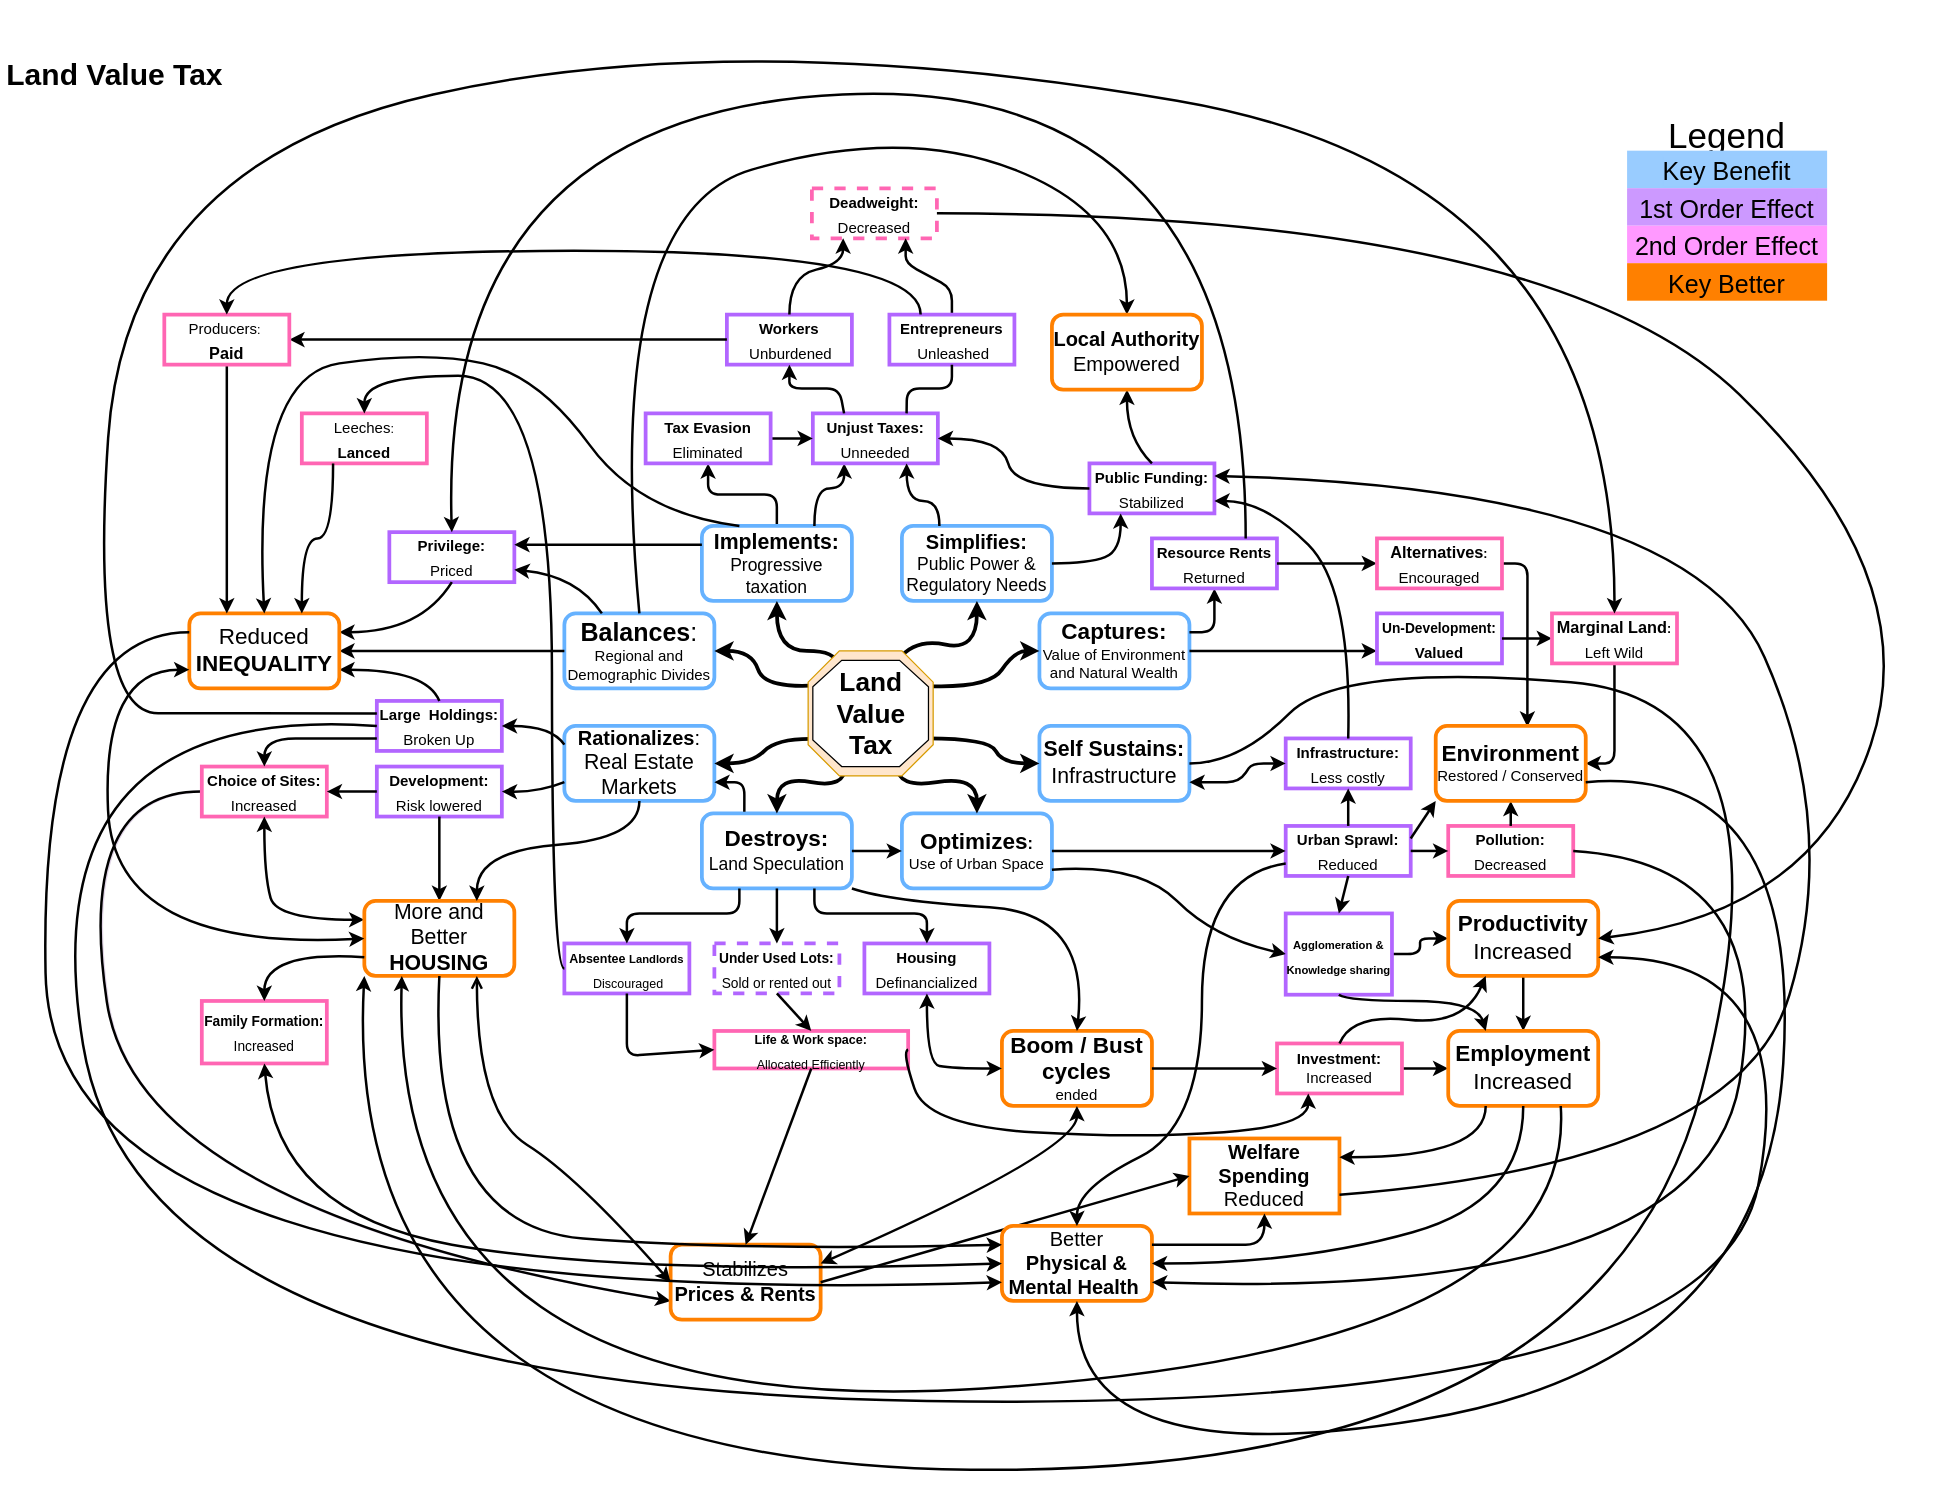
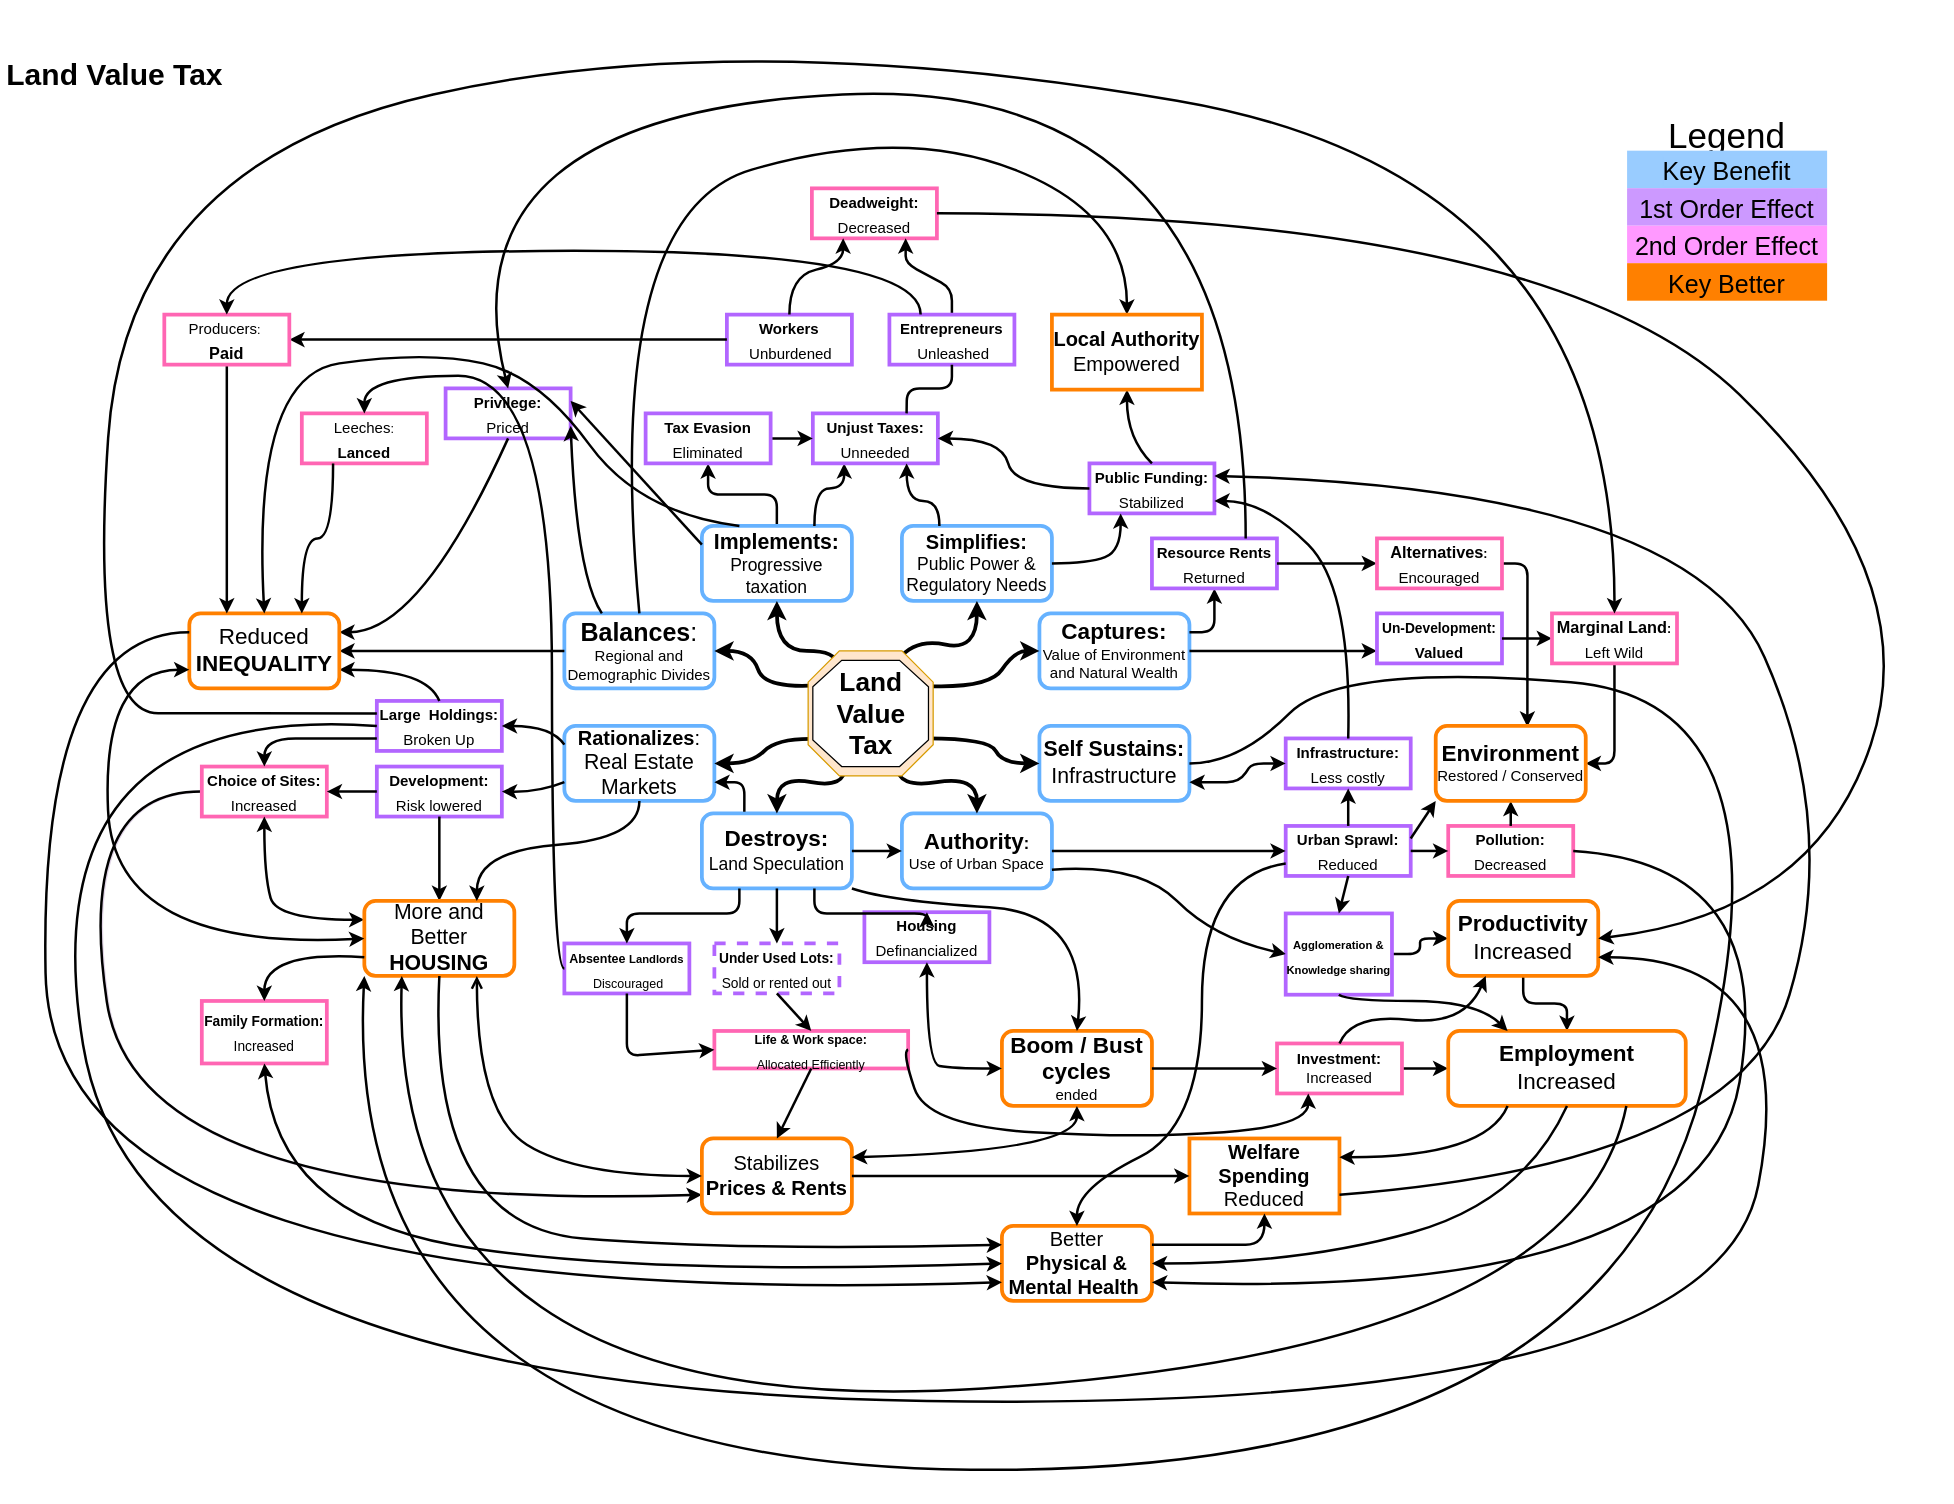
(874, 213) -> (874, 213)
(1127, 352) -> (1127, 352)
(820, 388) -> none
(452, 557) -> (508, 413)
(977, 851) -> (977, 851)
(927, 968) -> (927, 937)
(1523, 1068) -> (1567, 1068)
(746, 1282) -> (777, 1176)
(1551, 1385) -> none
